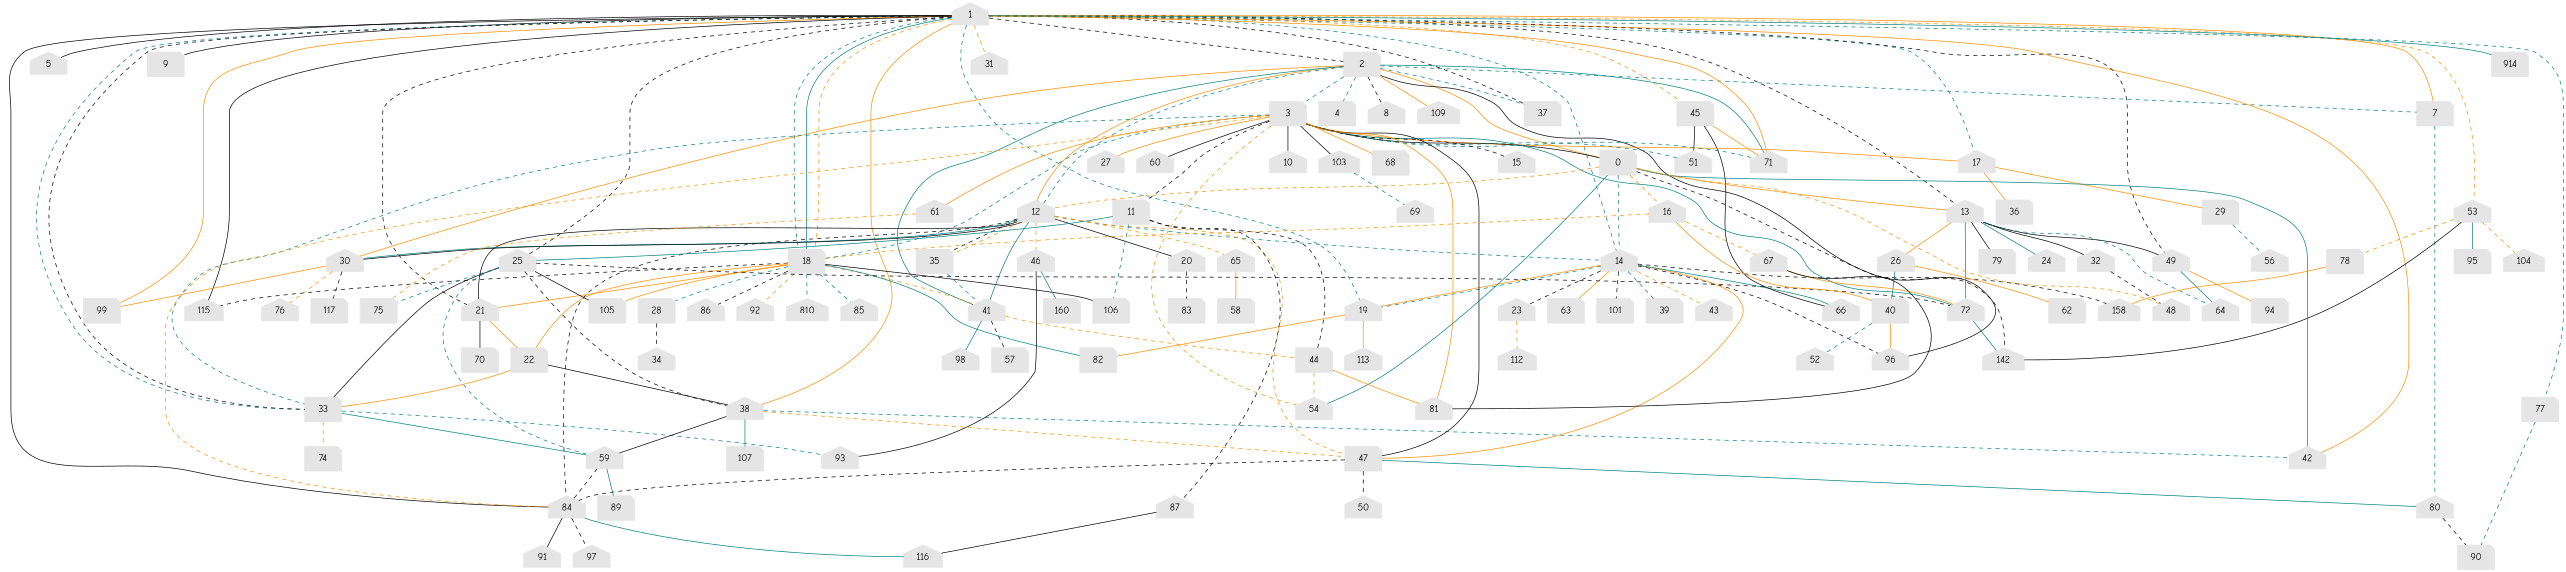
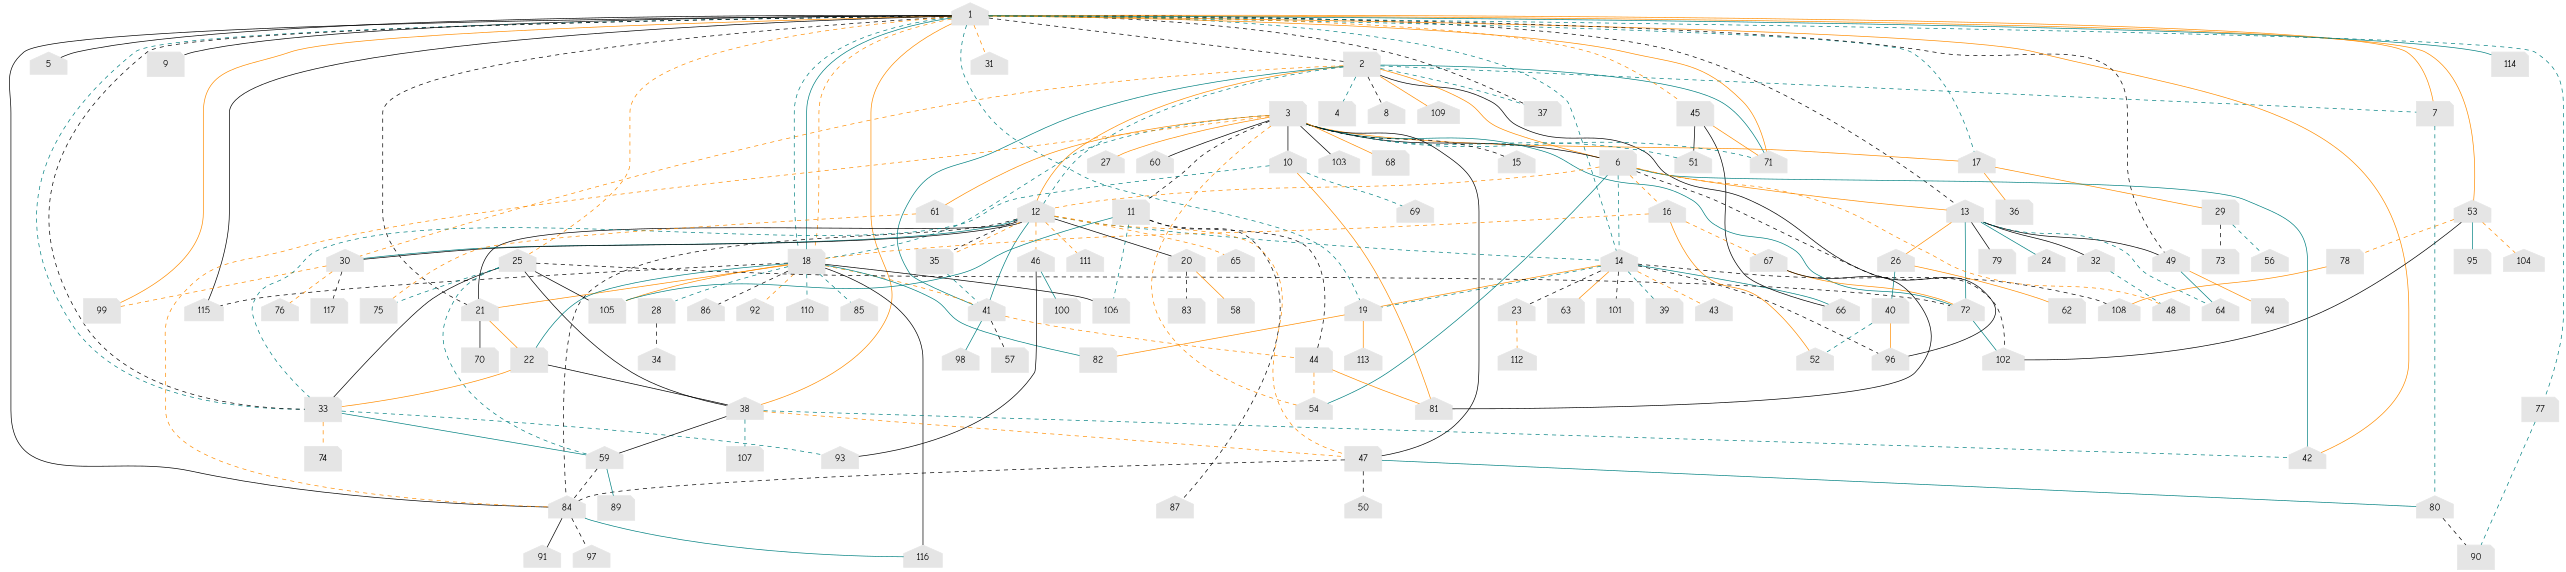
(1790, 21) -> (1790, 21)
(688, 64) -> (688, 64)
(2510, 64) -> (2510, 64)
(1325, 89) -> none
(845, 126) -> (845, 126)
(617, 156) -> (698, 233)
(1618, 163) -> (1618, 163)
(1382, 190) -> (1359, 191)
(1453, 211) -> (1375, 271)
(782, 248) -> (887, 286)
none -> (1085, 262)
none -> (2221, 262)
(650, 280) -> (650, 280)
(1765, 282) -> (1774, 309)
(1236, 285) -> (1210, 285)
(224, 286) -> (224, 286)
(2136, 287) -> (2136, 287)
(807, 311) -> (807, 311)
(1062, 311) -> (1062, 311)
(2119, 311) -> (2119, 311)
(612, 359) -> (612, 359)
(2003, 360) -> (2003, 360)
(1651, 399) -> none
(745, 433) -> (745, 433)
(1049, 533) -> (923, 381)
